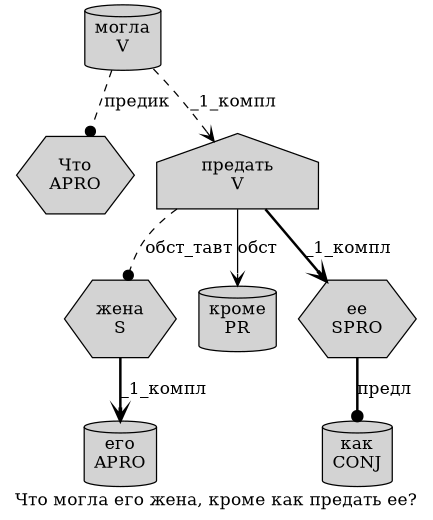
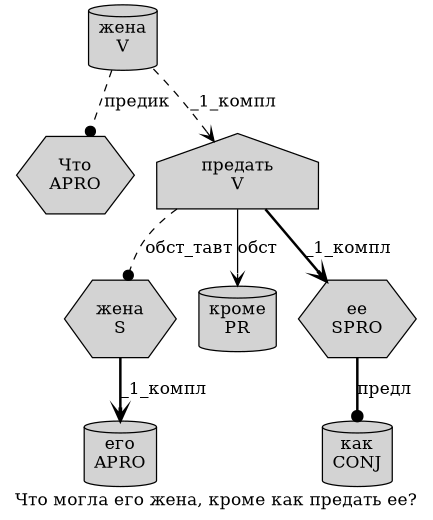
(123, 38) -> (123, 38)
